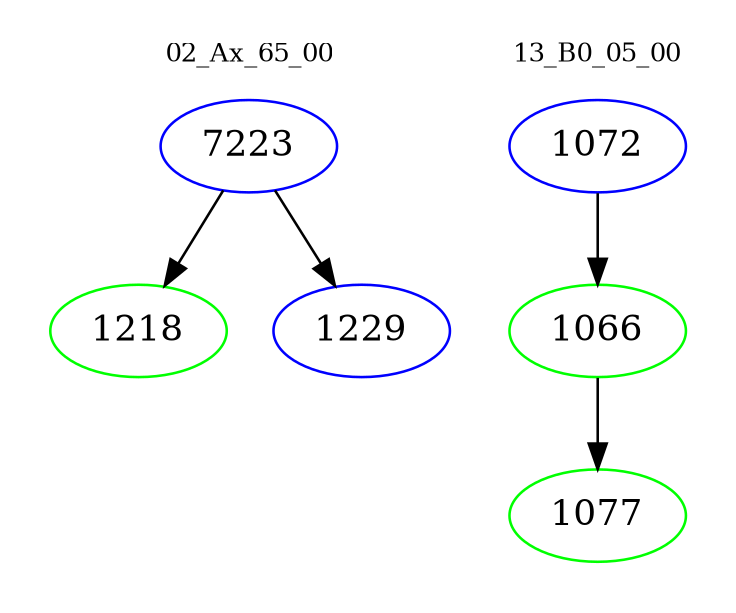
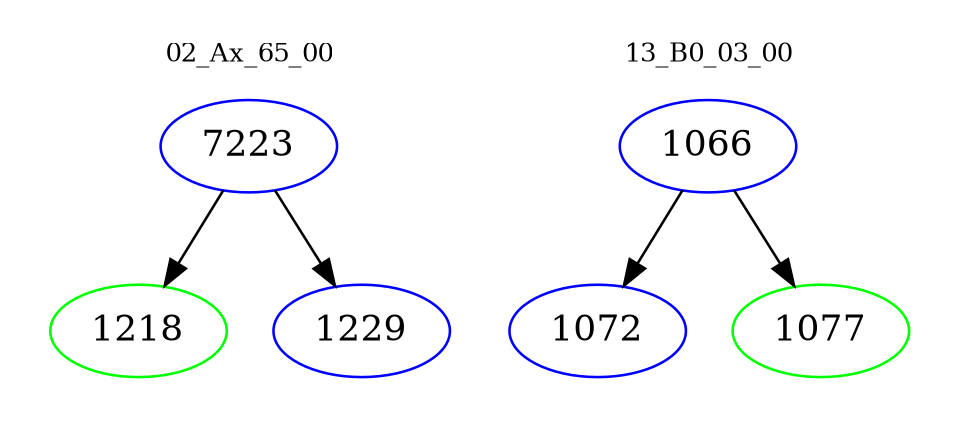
(598, 55) -> (709, 55)
(598, 226) -> (660, 227)
(598, 331) -> (708, 146)
